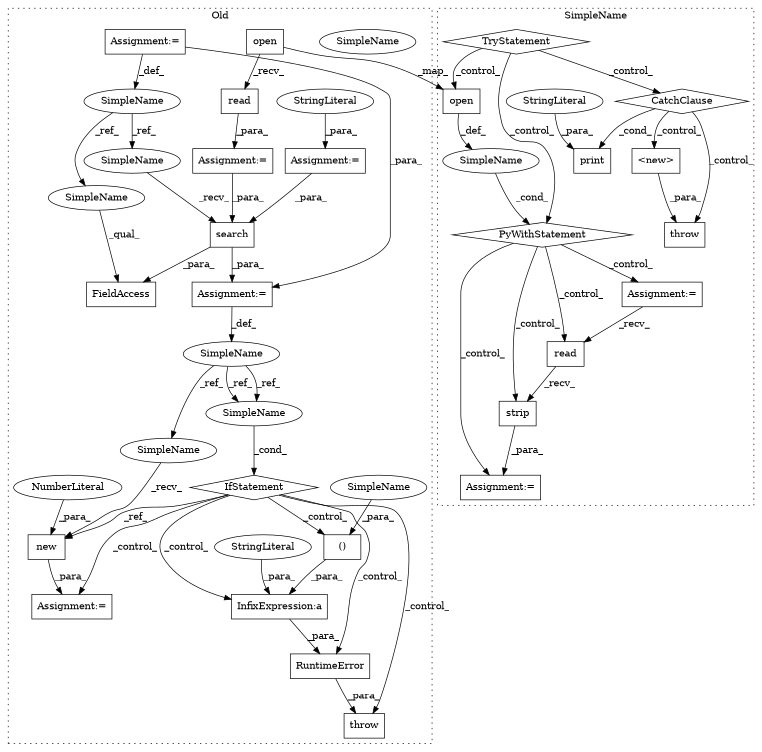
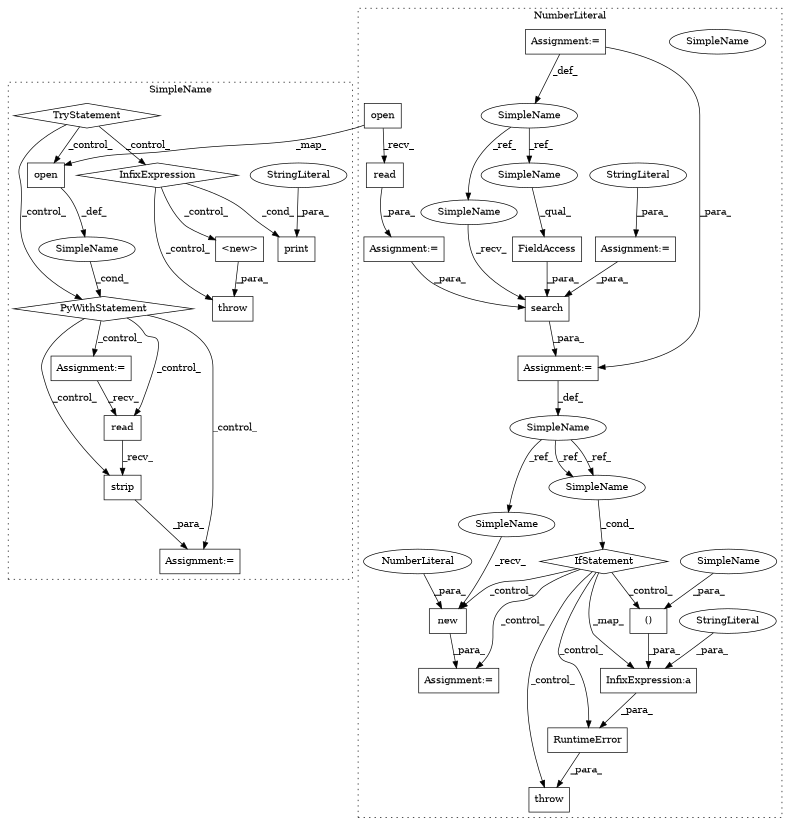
(220, 16) -> (570, 16)
(682, 101) -> (157, 175)
(180, 263) -> (547, 276)
(136, 517) -> (511, 591)
(186, 547) -> (608, 621)
